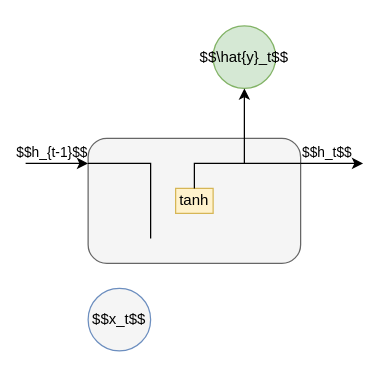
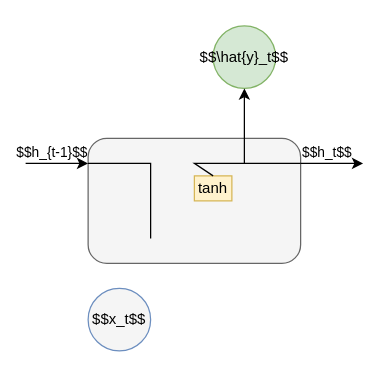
(194, 201) -> (213, 188)
